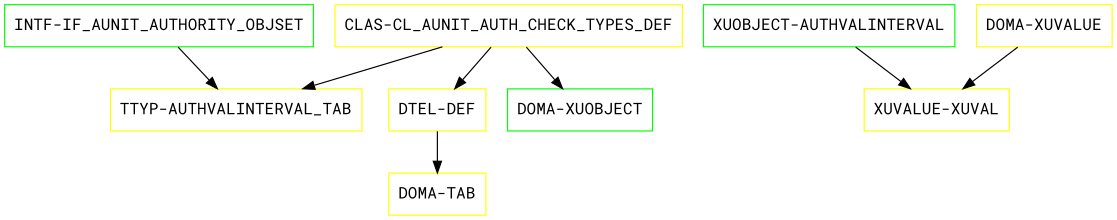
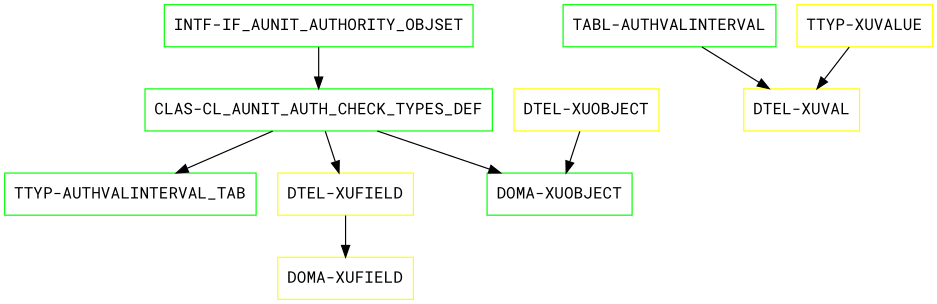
(509, 26) -> (319, 110)
(829, 26) -> (670, 26)
(1044, 26) -> (865, 26)
(194, 64) -> (319, 62)
(236, 110) -> (130, 194)
(437, 110) -> (346, 194)
none -> (586, 110)
(937, 110) -> (802, 110)
(437, 194) -> (346, 278)
